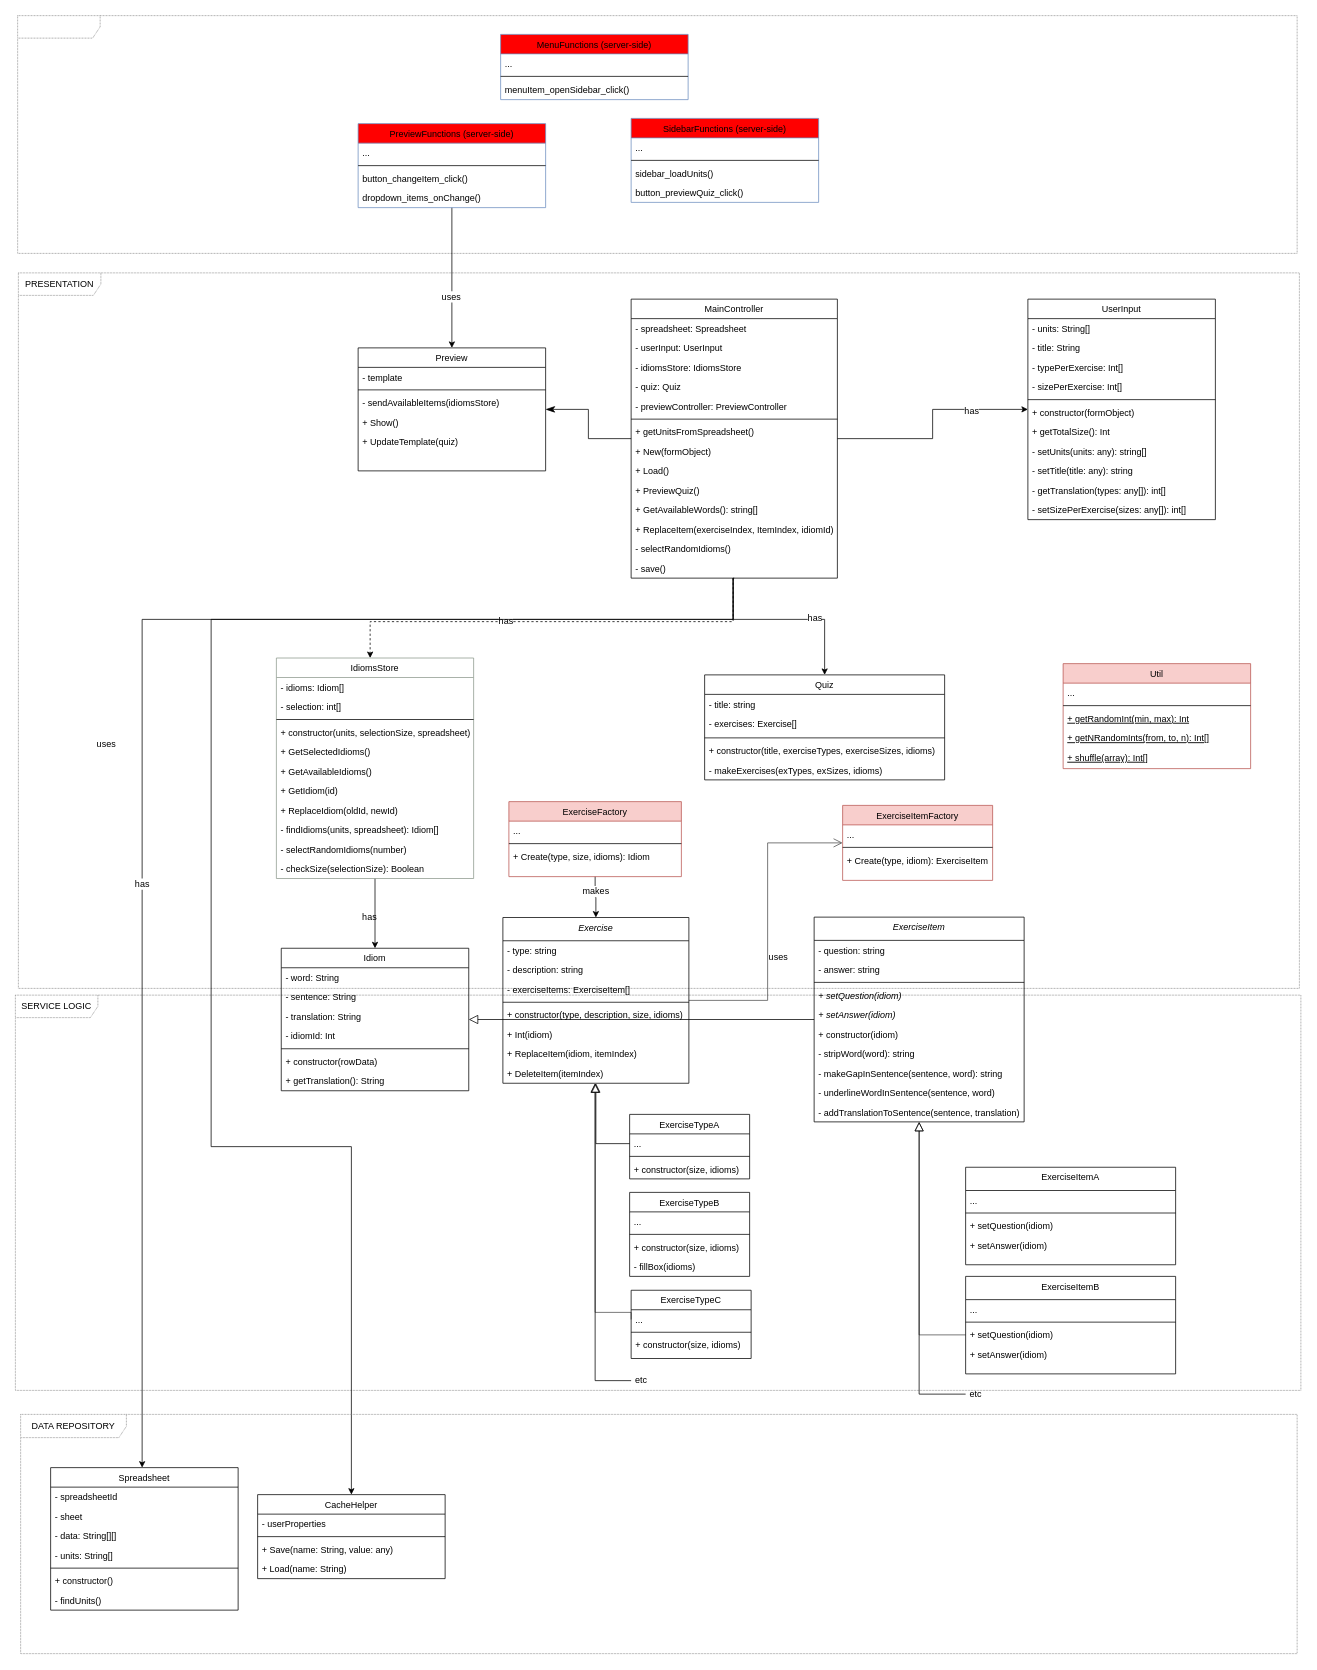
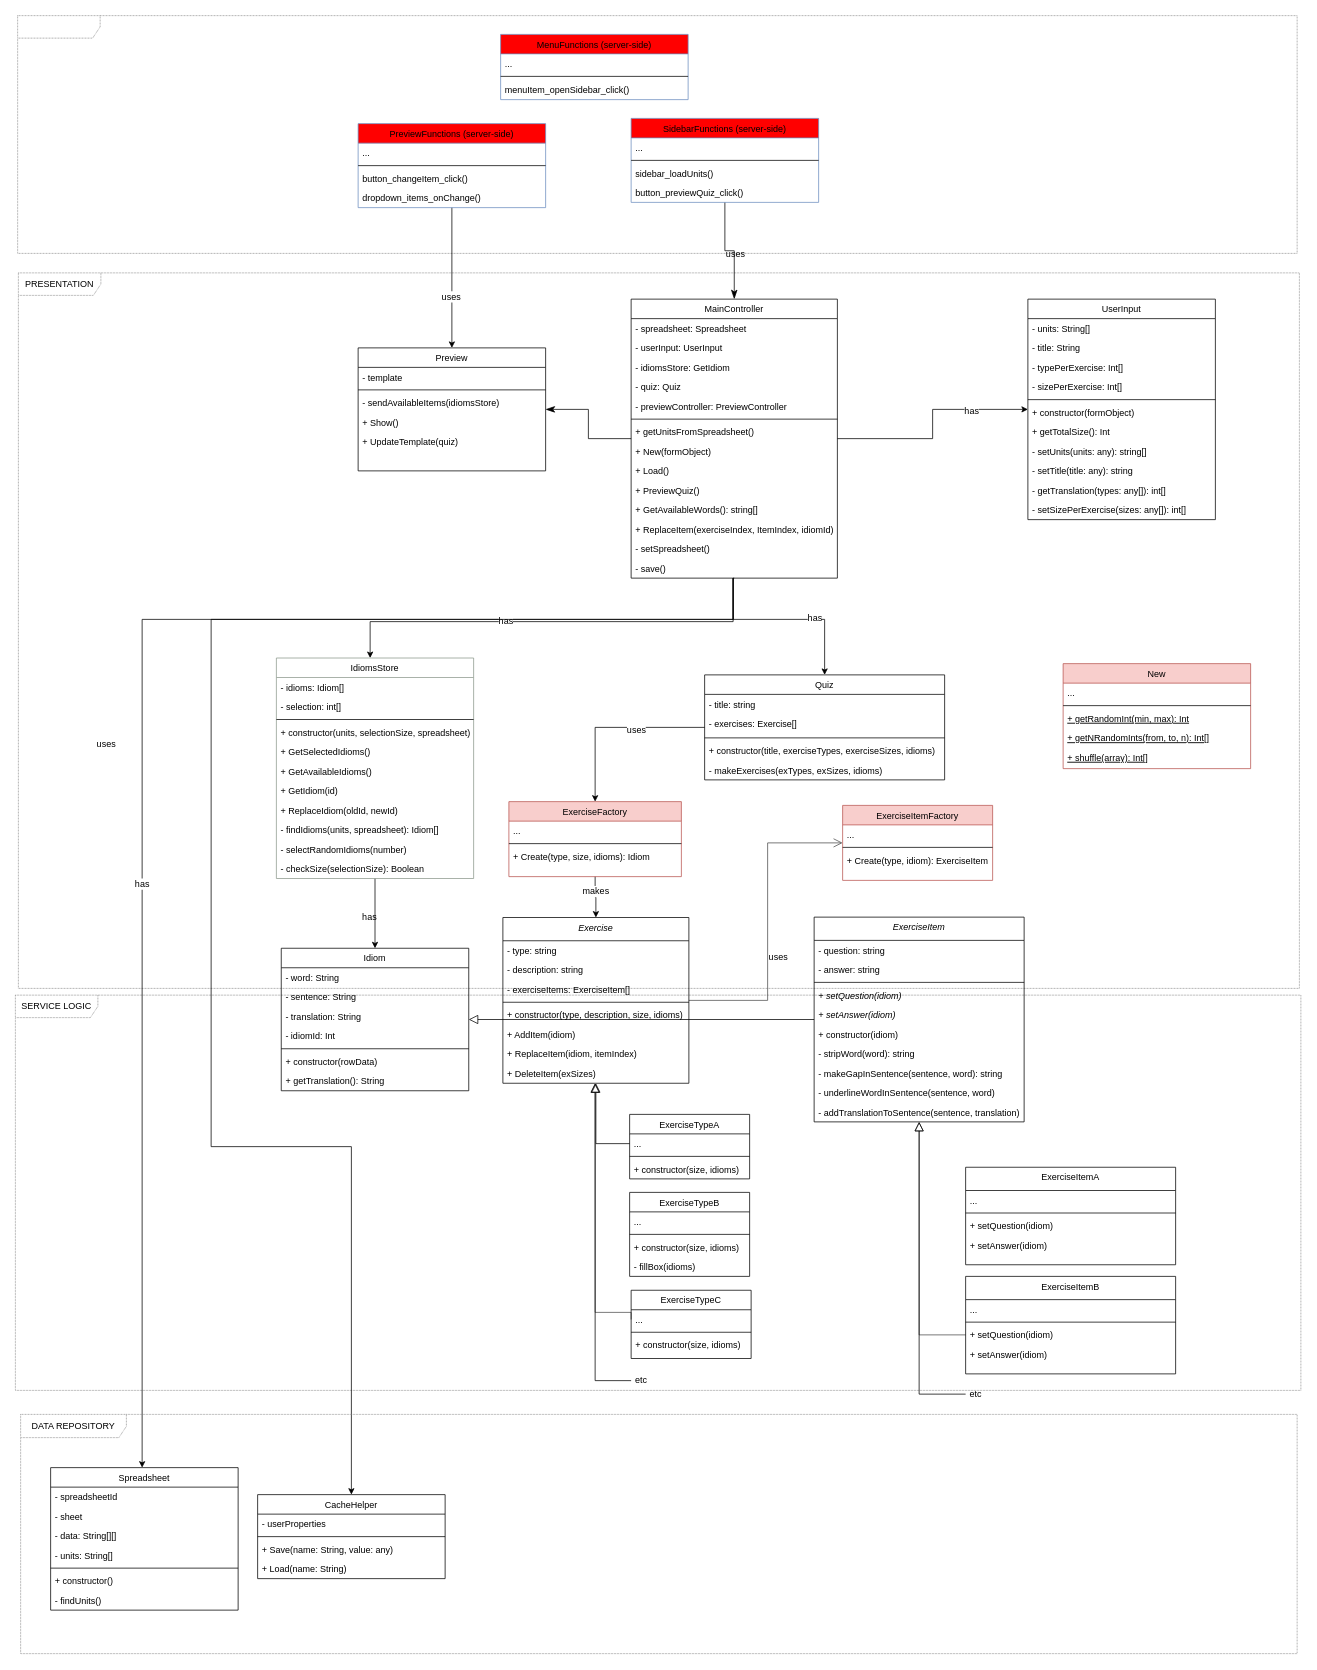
none -> (734, 266)
(694, 368) -> (686, 368)
(687, 549) -> (679, 549)
(624, 621) -> (624, 621)
(1157, 674) -> (1157, 674)
none -> (647, 727)
(534, 1035) -> (544, 1035)
(563, 1074) -> (558, 1074)
